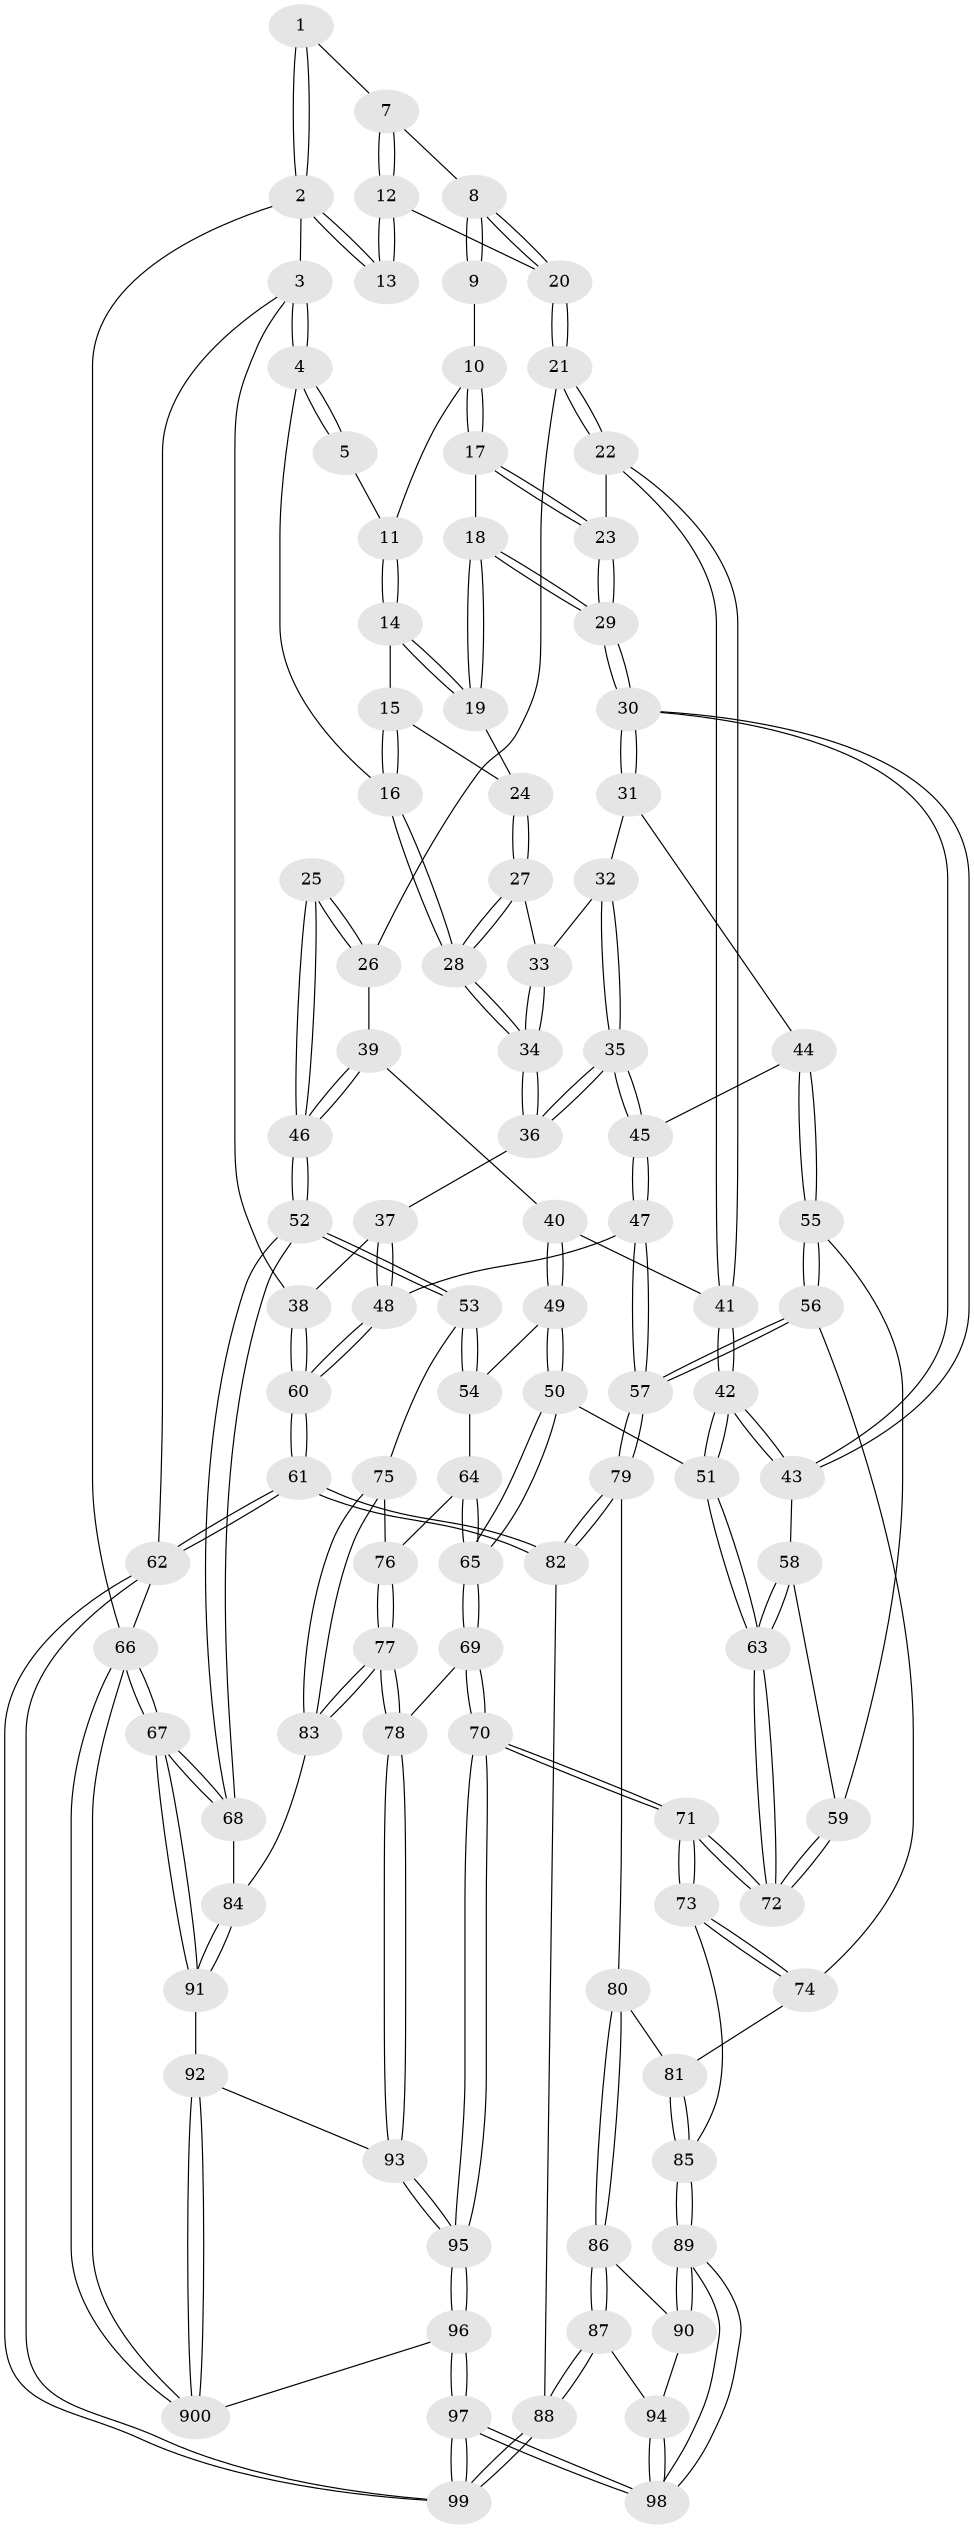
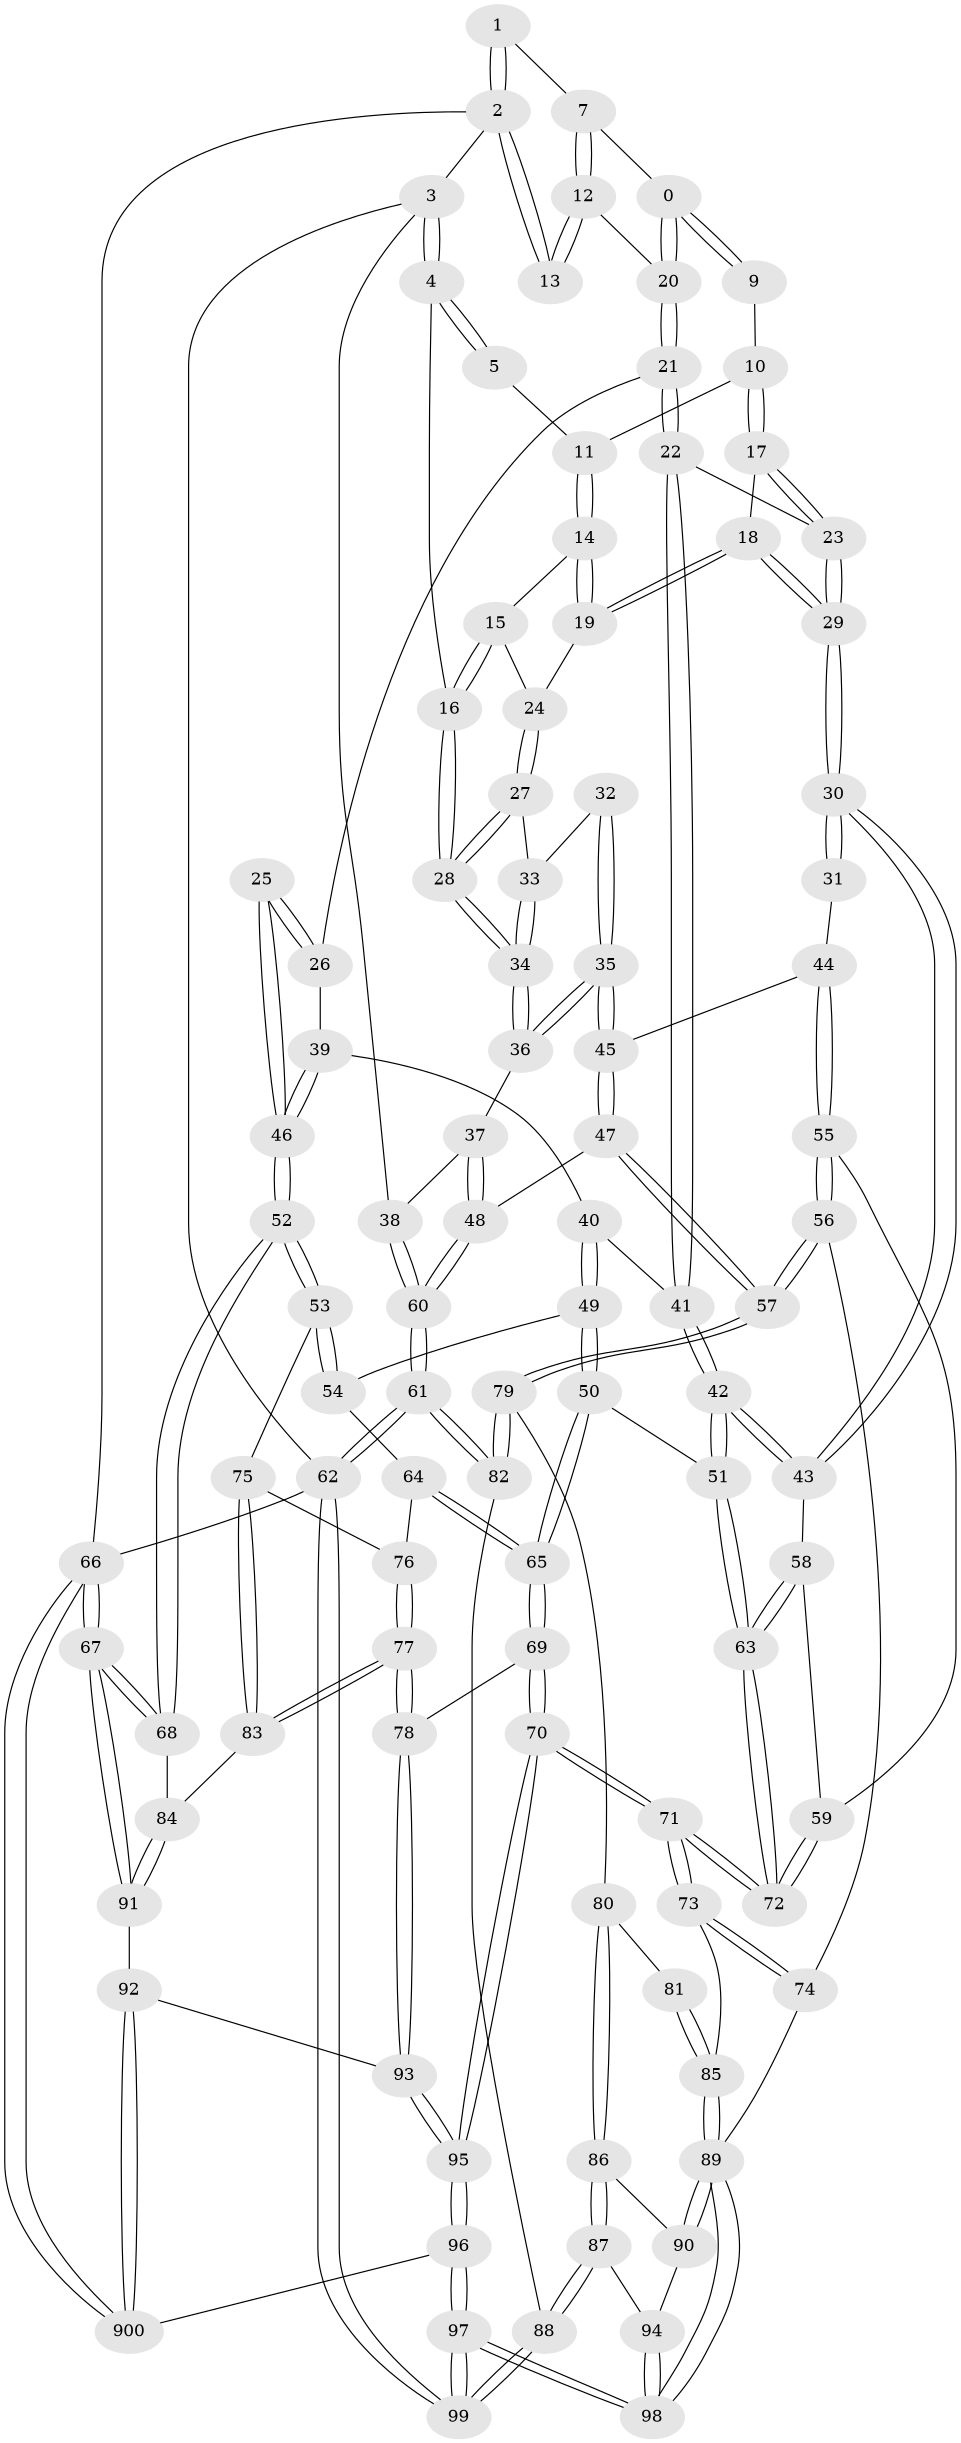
(474, 197) -> (669, 197)
(617, 837) -> none
(740, 2033) -> (765, 2078)
